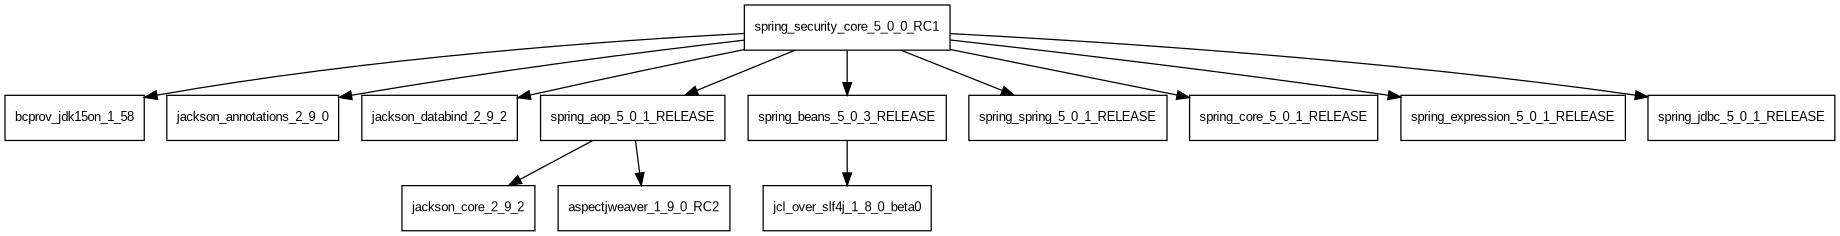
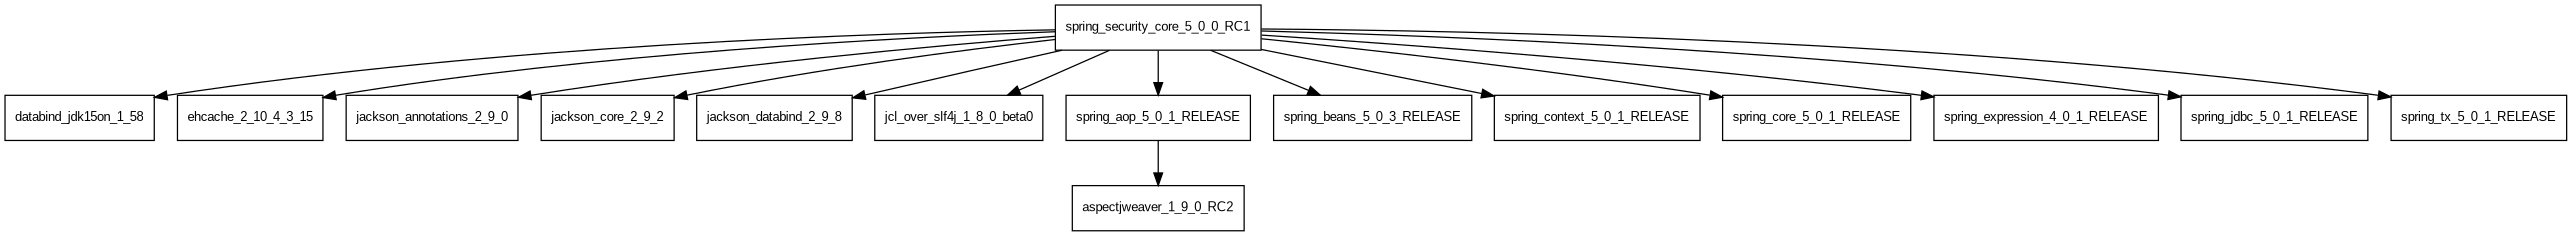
(75, 118) -> (80, 118)
none -> (250, 118)
(440, 118) -> (774, 118)
(1068, 118) -> (1597, 118)
(1513, 118) -> (2046, 118)
none -> (2479, 118)
(847, 157) -> (1064, 70)
(556, 160) -> (871, 63)
